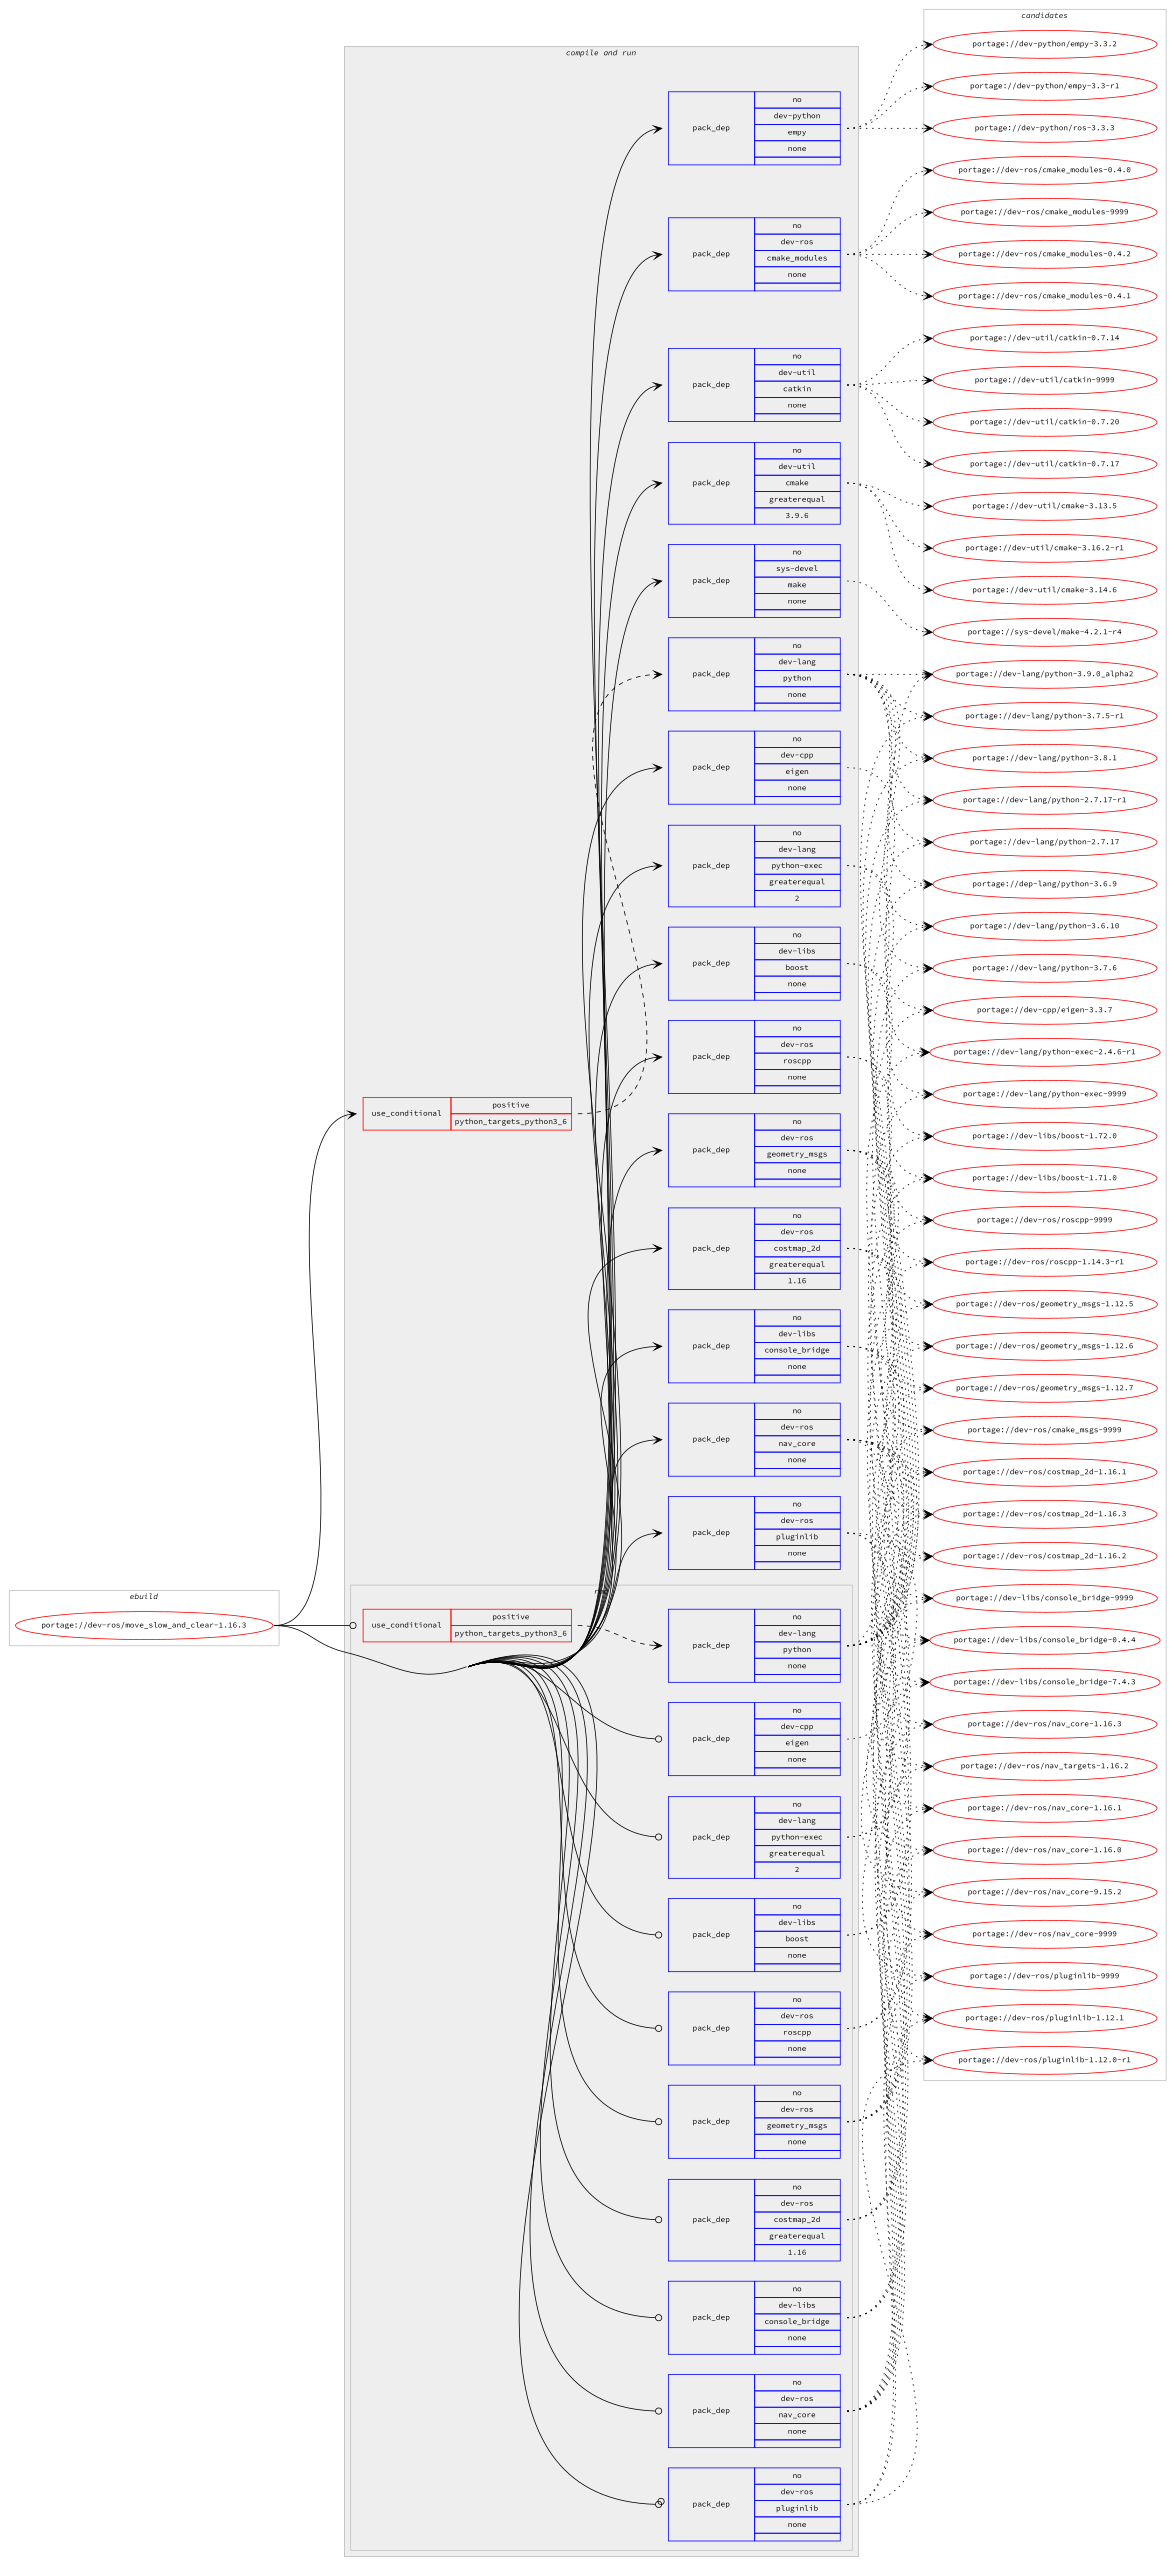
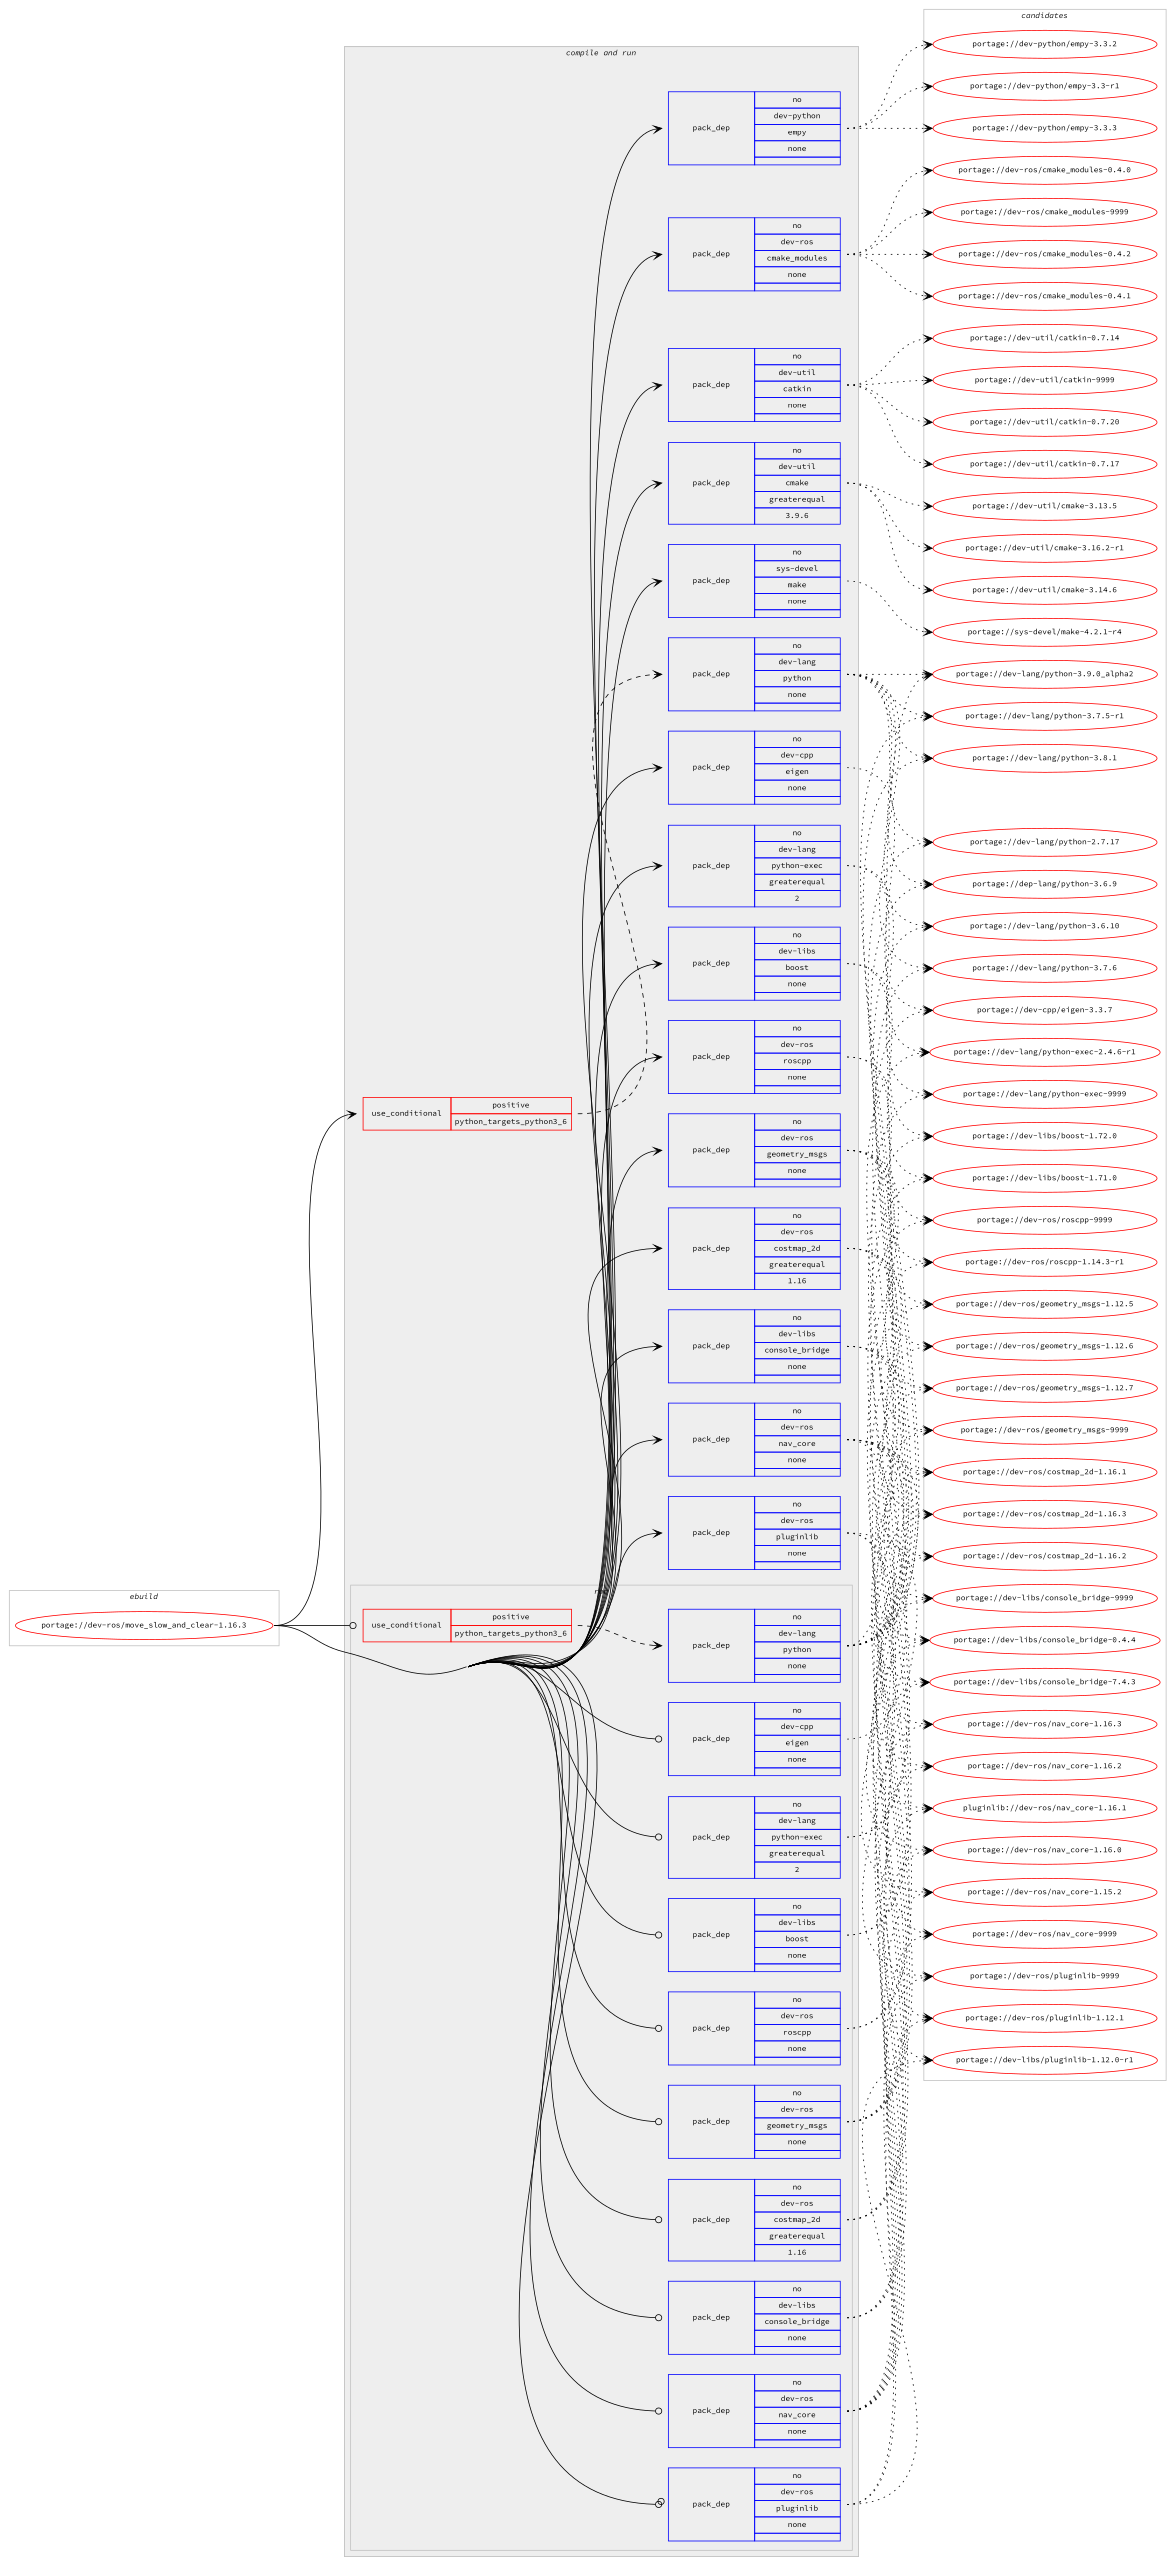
(1045, 128) -> (1045, 128)
(1045, 800) -> none
(1045, 1430) -> (1045, 1430)
(1045, 1766) -> (1045, 1766)
(1045, 1808) -> (1045, 1808)
(1045, 1892) -> (1045, 1892)
(1045, 2060) -> (1045, 2060)
